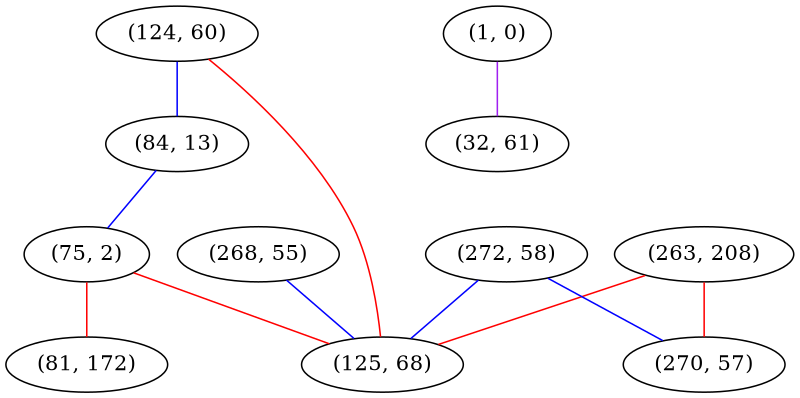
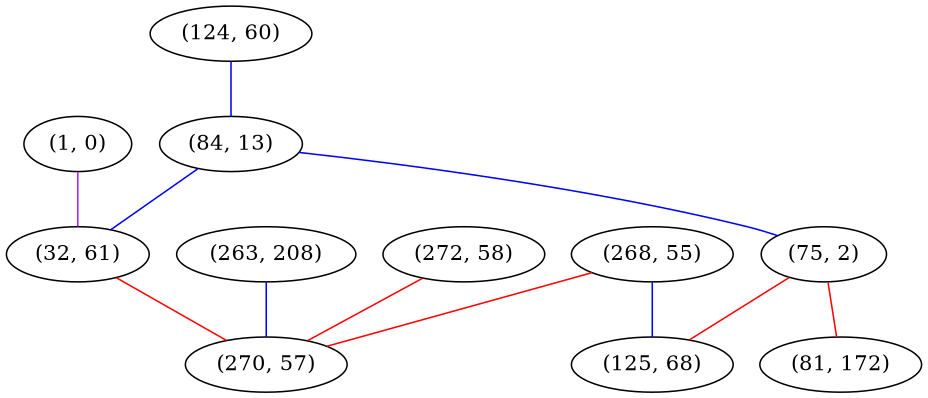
(325, 180) -> none
none -> (154, 199)
none -> (171, 309)
(445, 309) -> none
(605, 309) -> (365, 309)
none -> (459, 310)
(542, 310) -> none
(704, 310) -> (266, 310)
